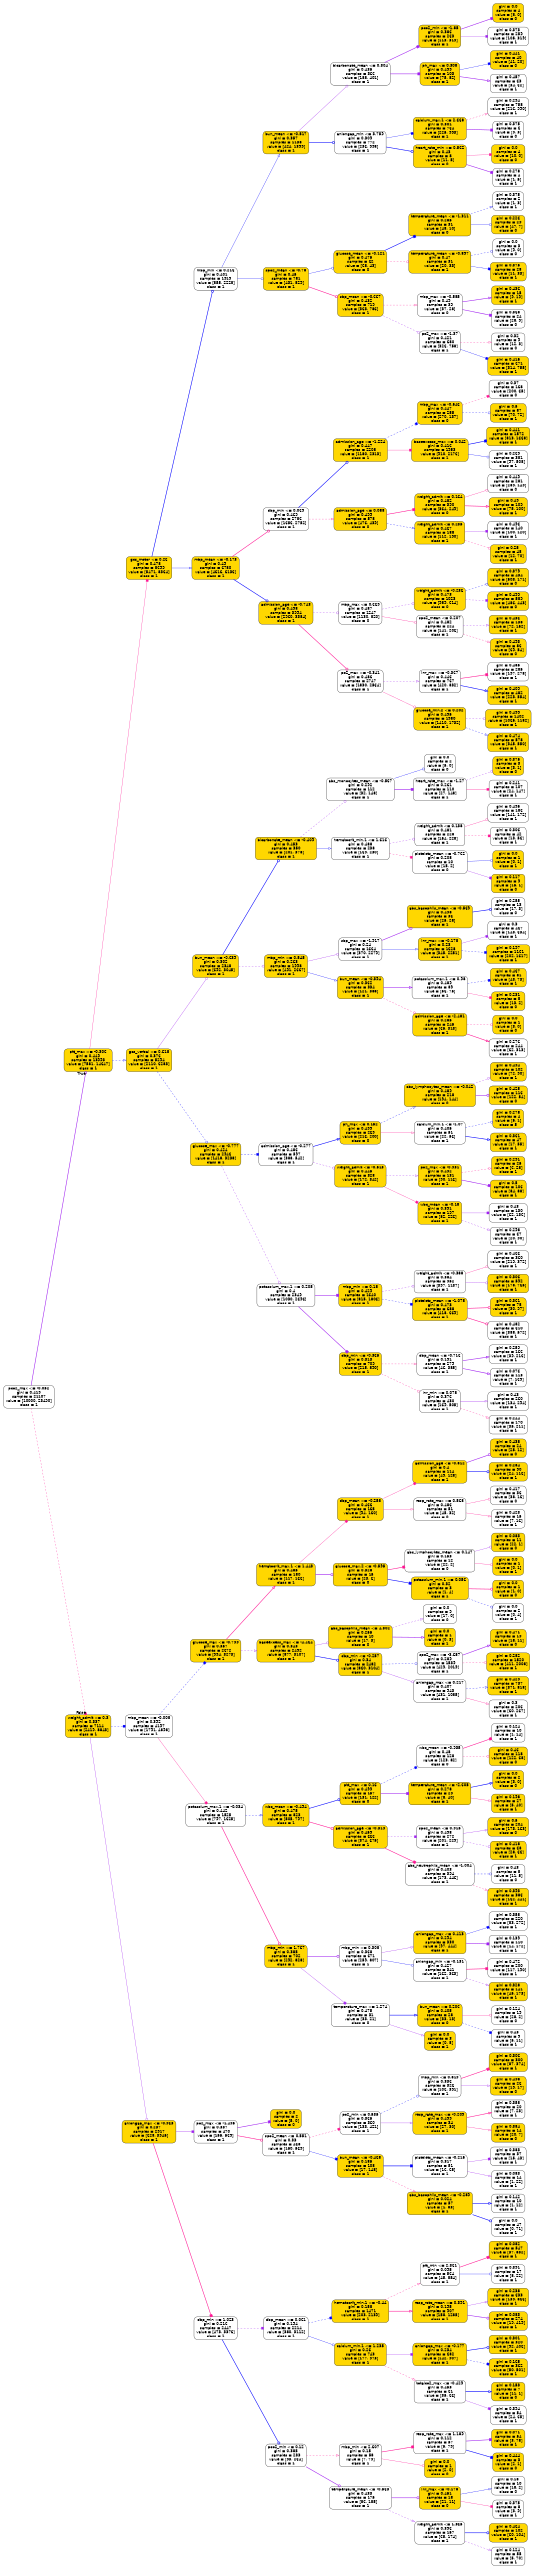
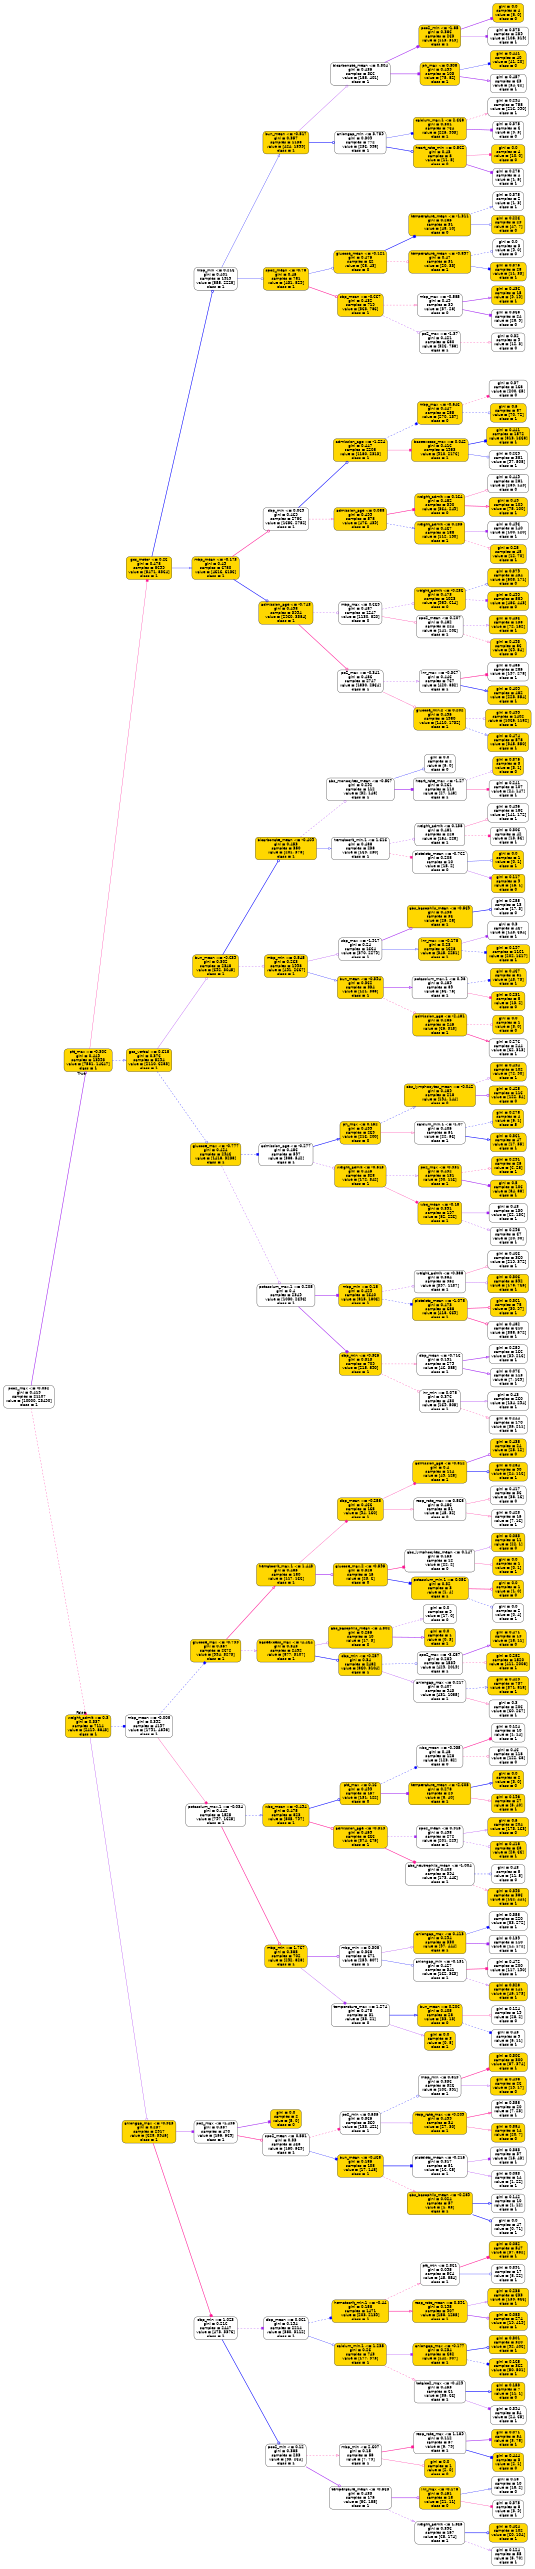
(508, 366) -> none
(508, 1756) -> (508, 1756)
